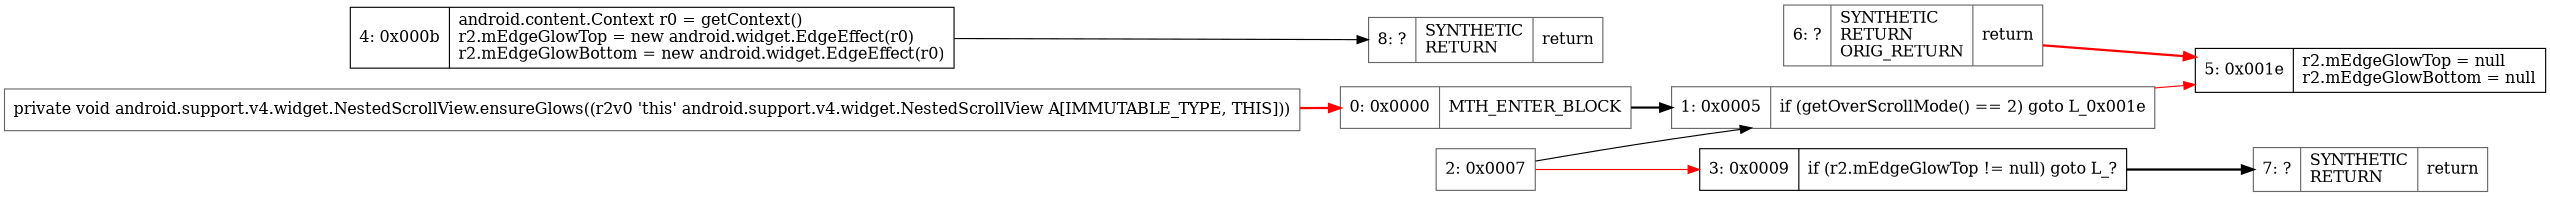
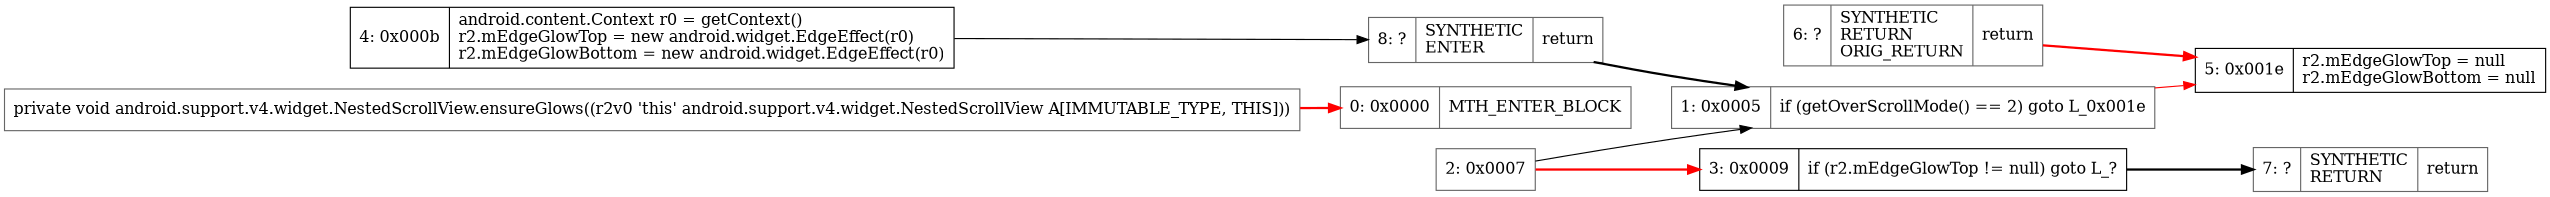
(1461, 48) -> (1455, 48)
(1646, 108) -> (1664, 75)
(1612, 170) -> (1612, 170)
